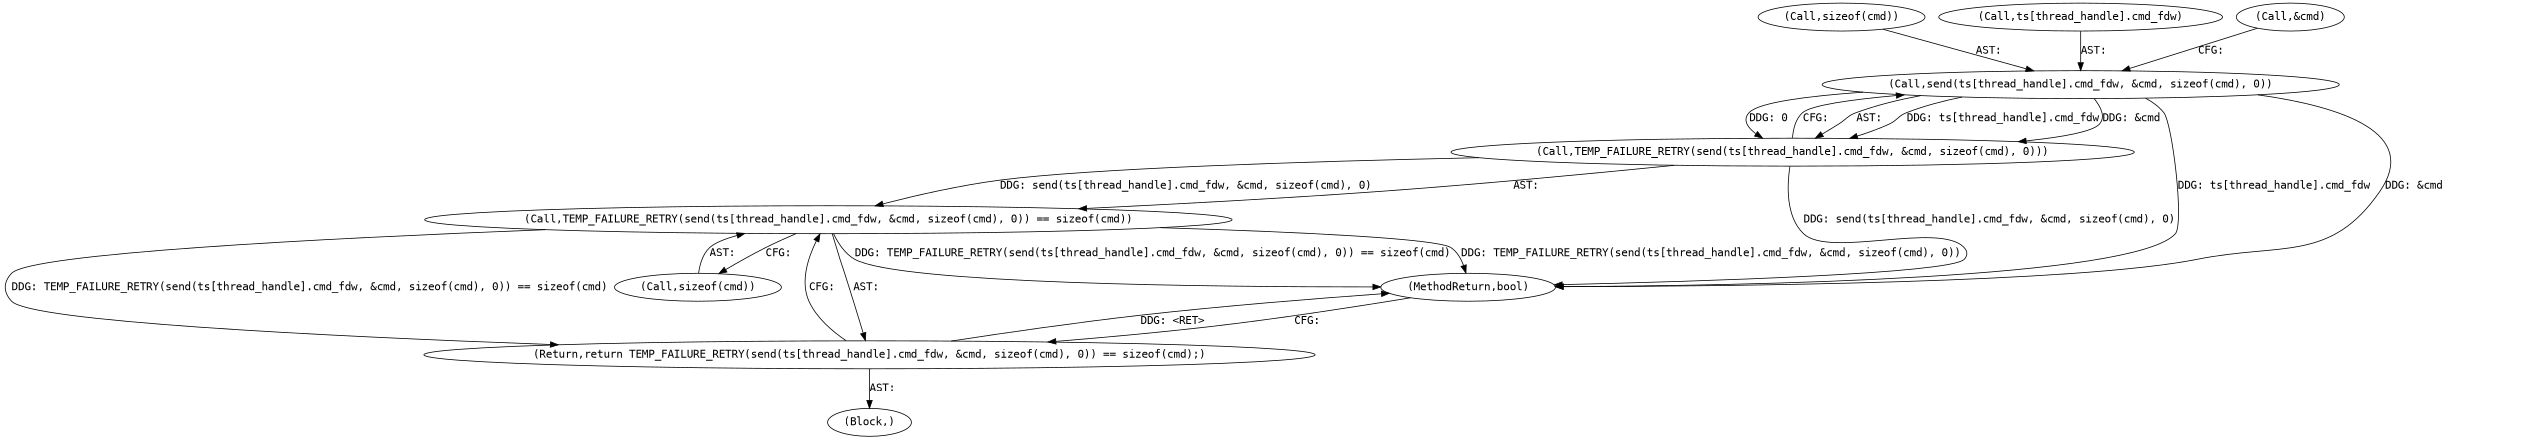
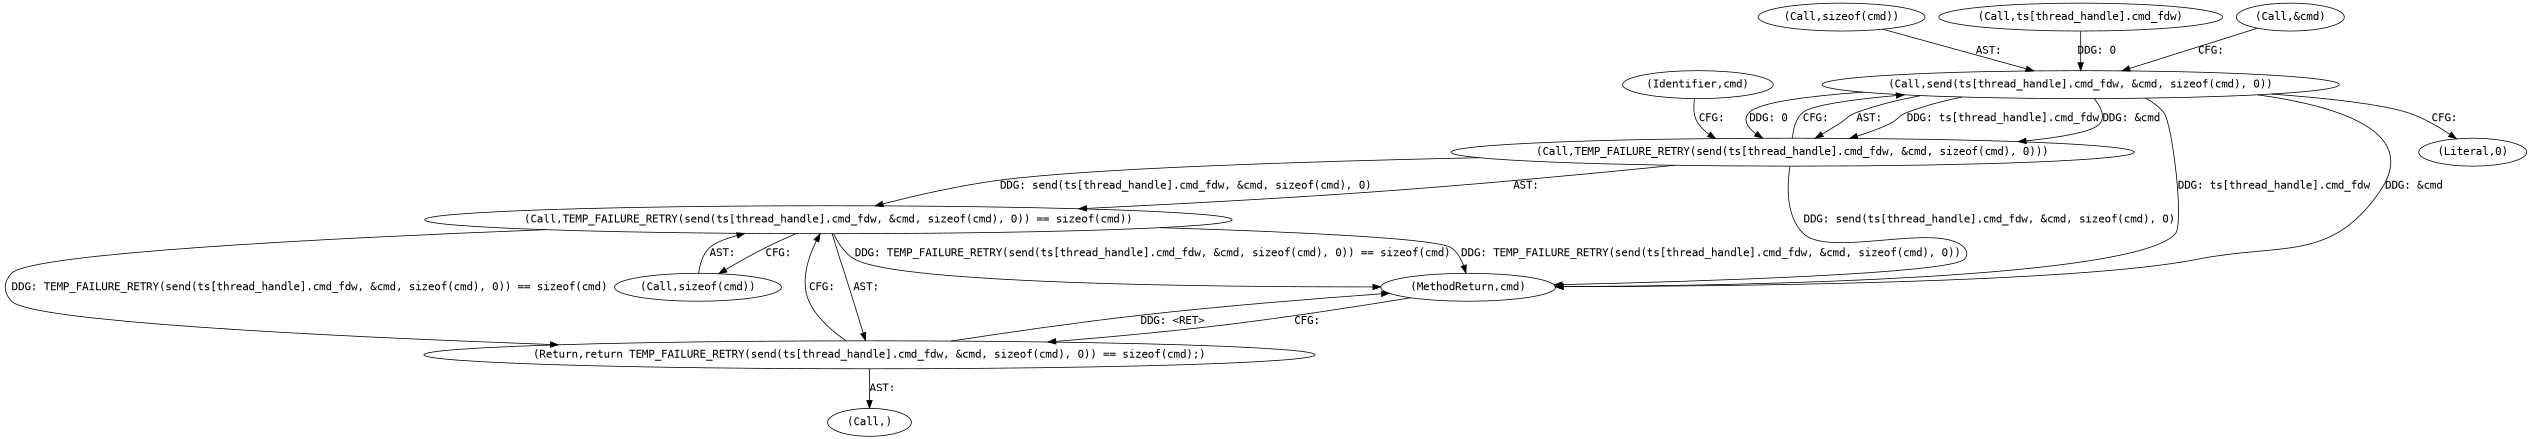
(2097, 51) -> (2097, 51)
none -> (1698, 85)
none -> (2473, 152)
(1468, 287) -> (1468, 287)
(869, 422) -> (869, 422)
